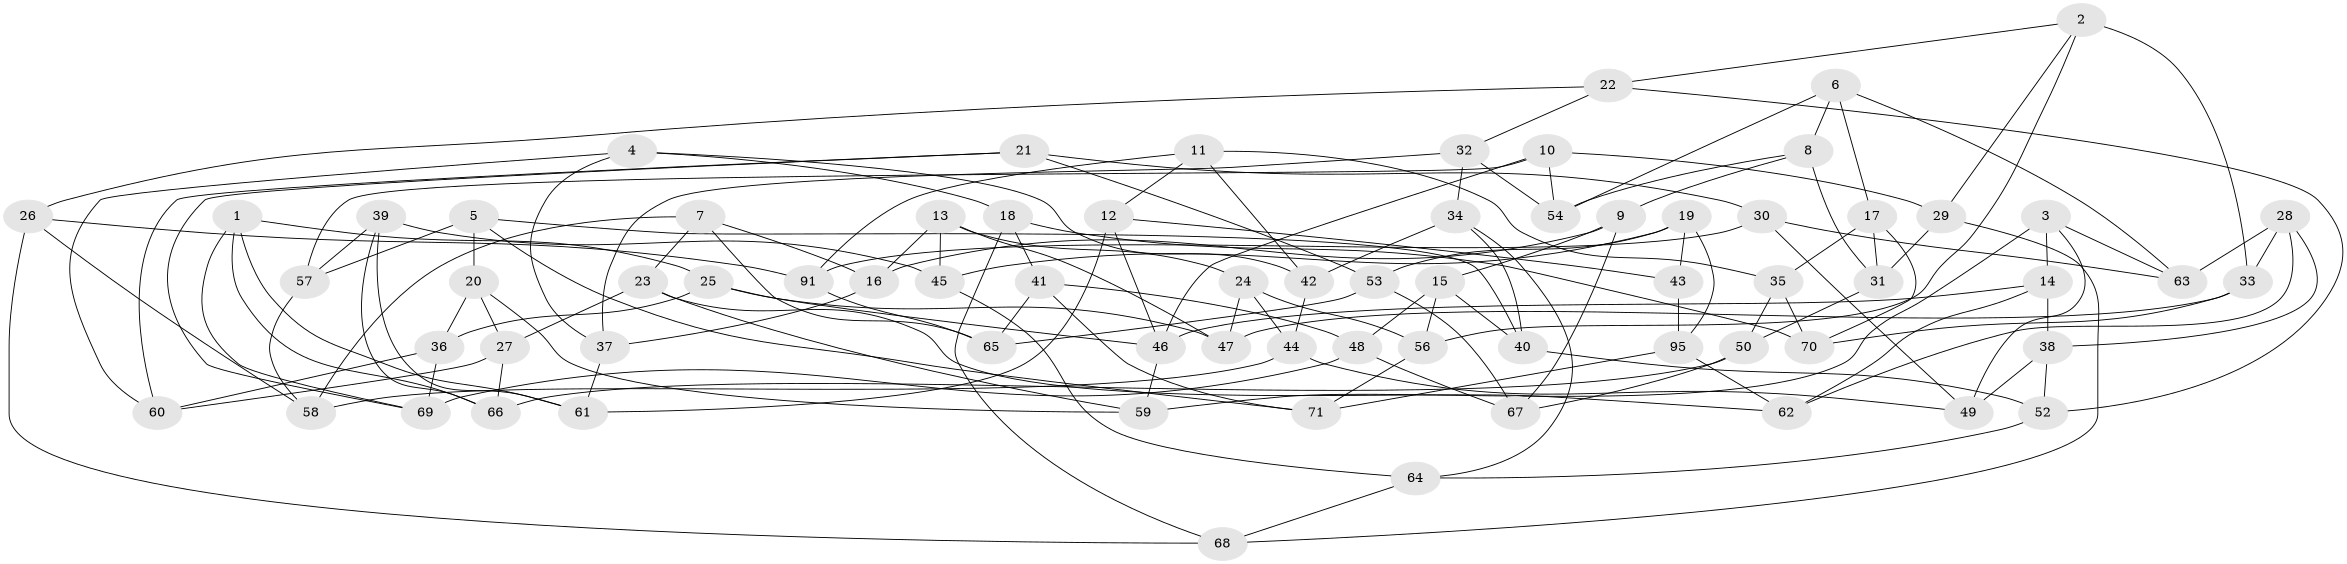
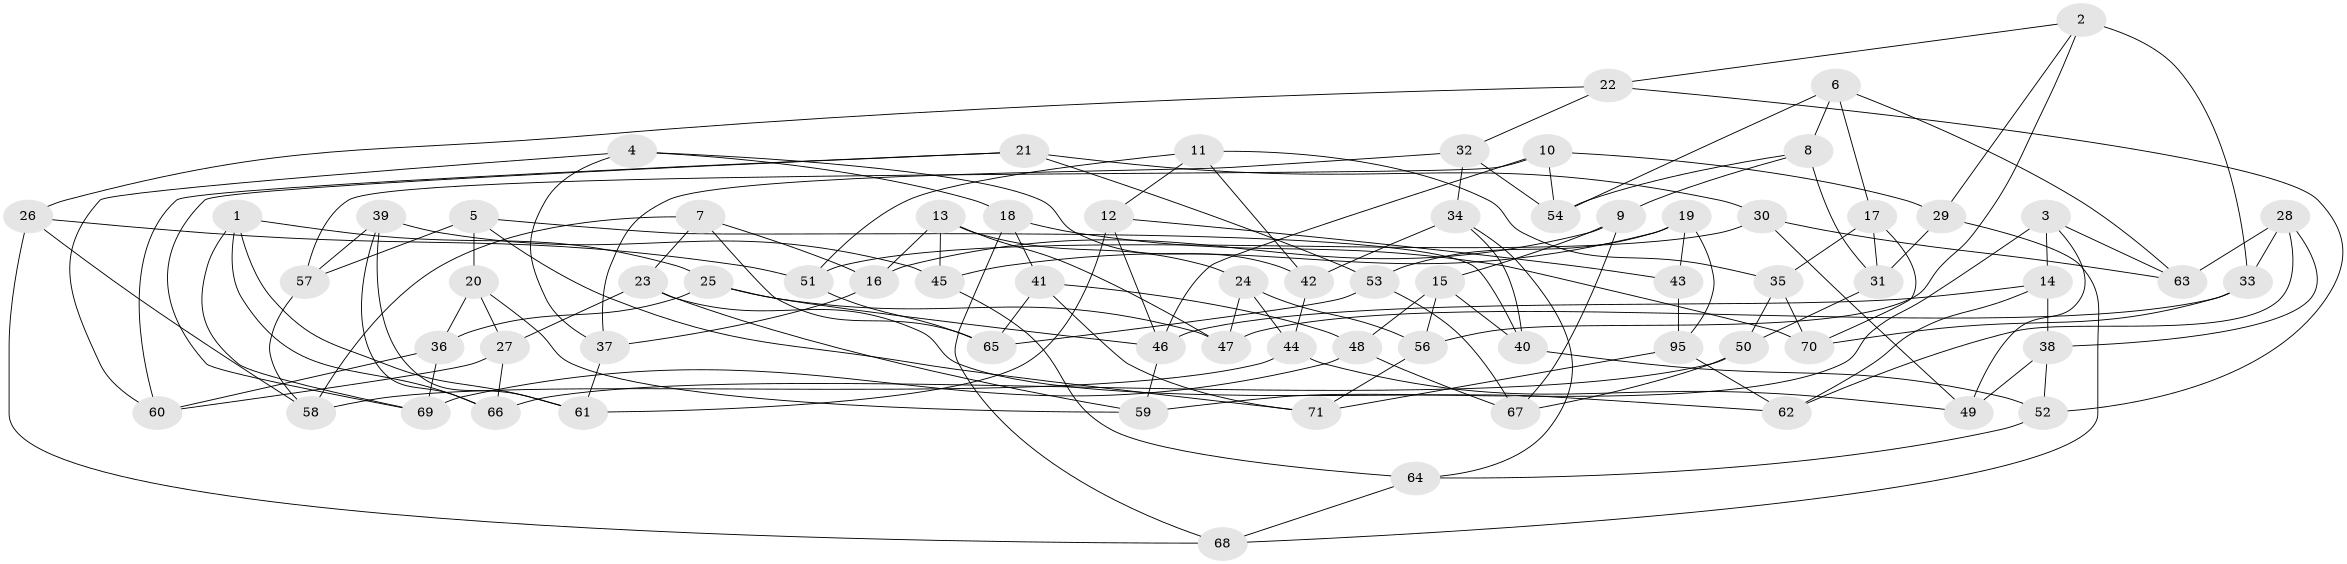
(809, 282) -> (809, 282)
